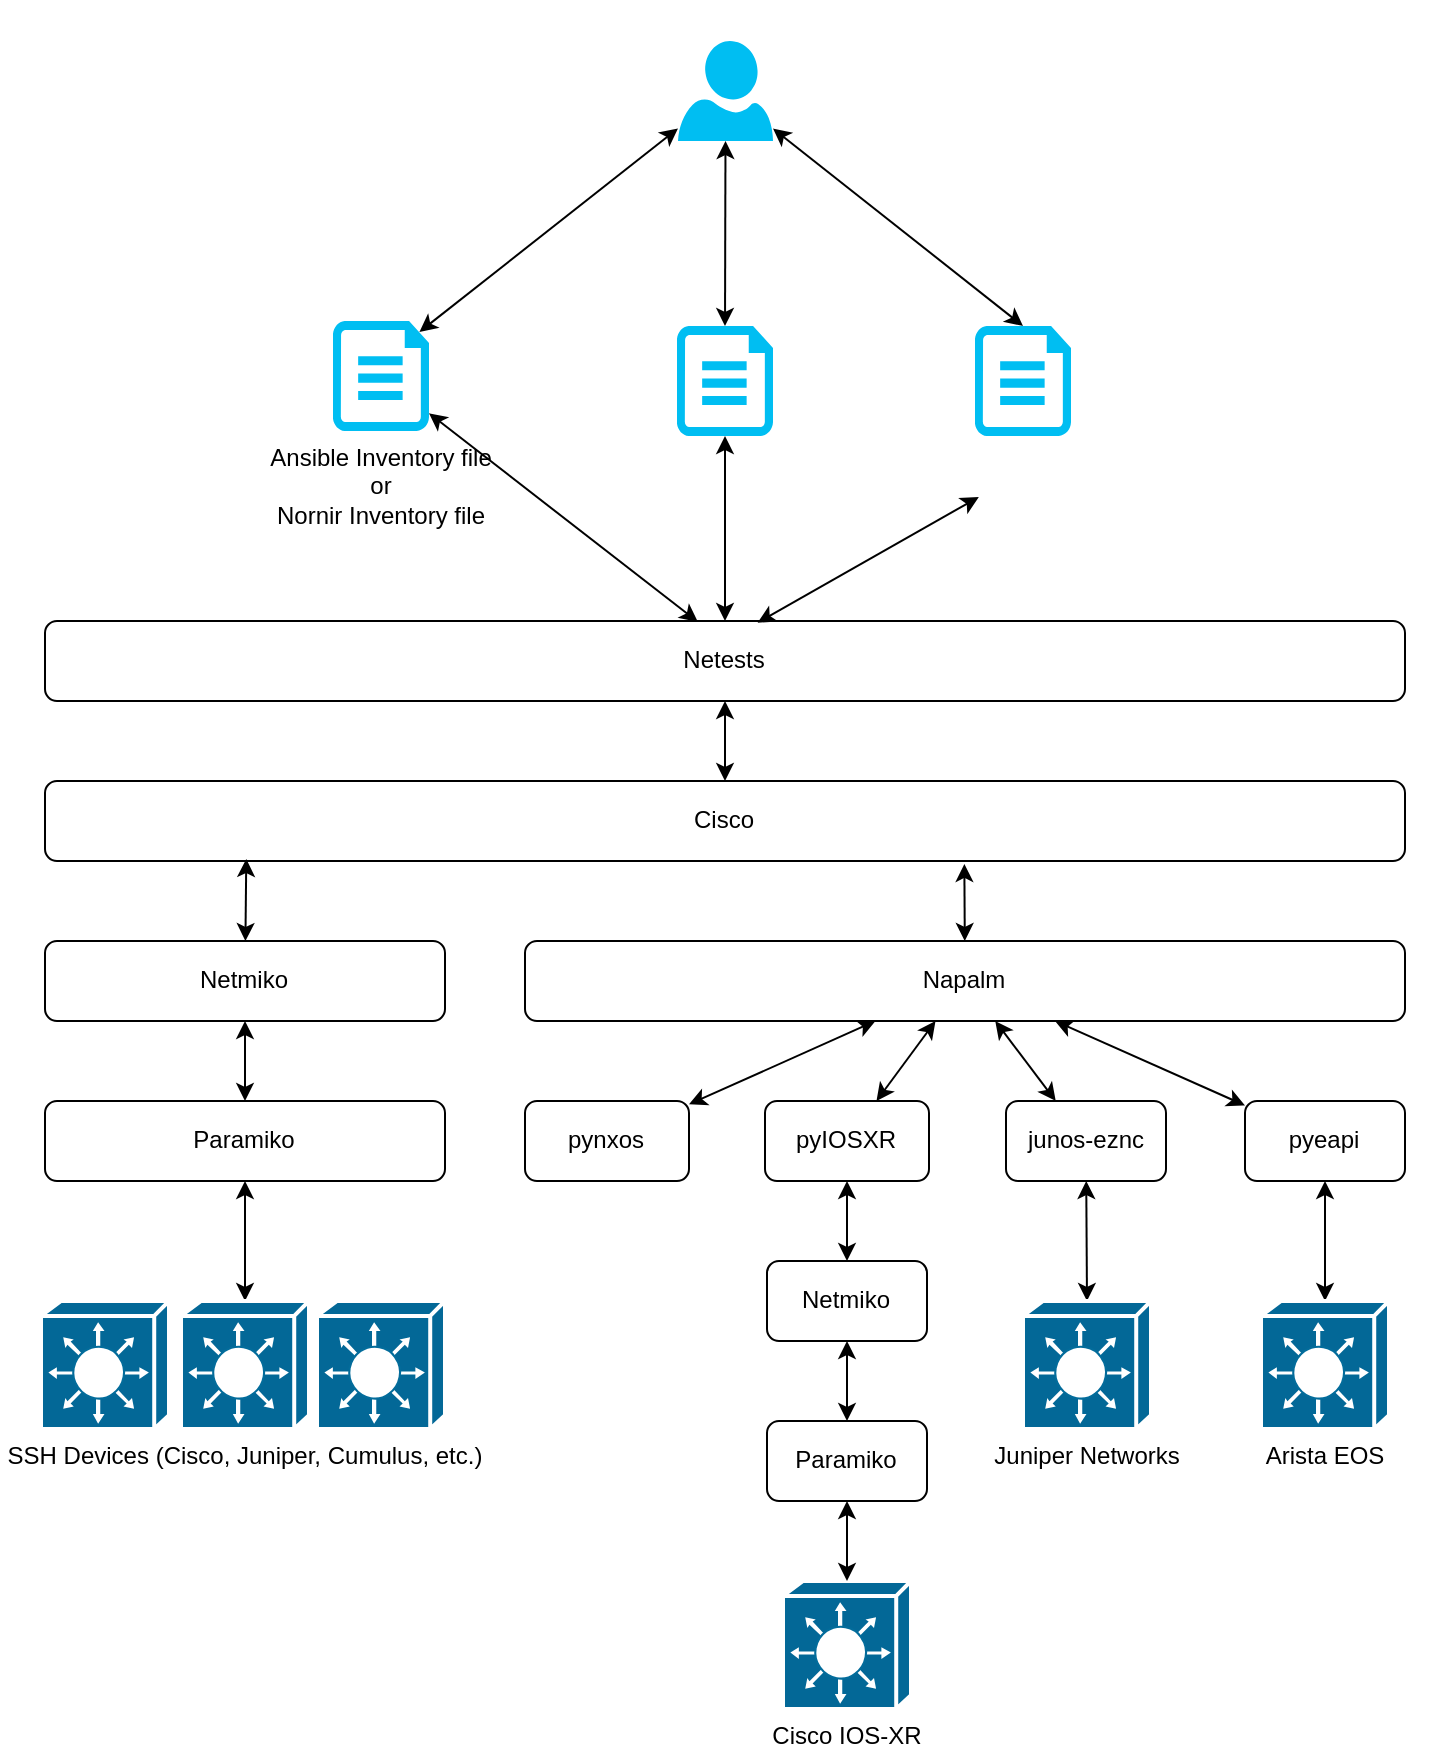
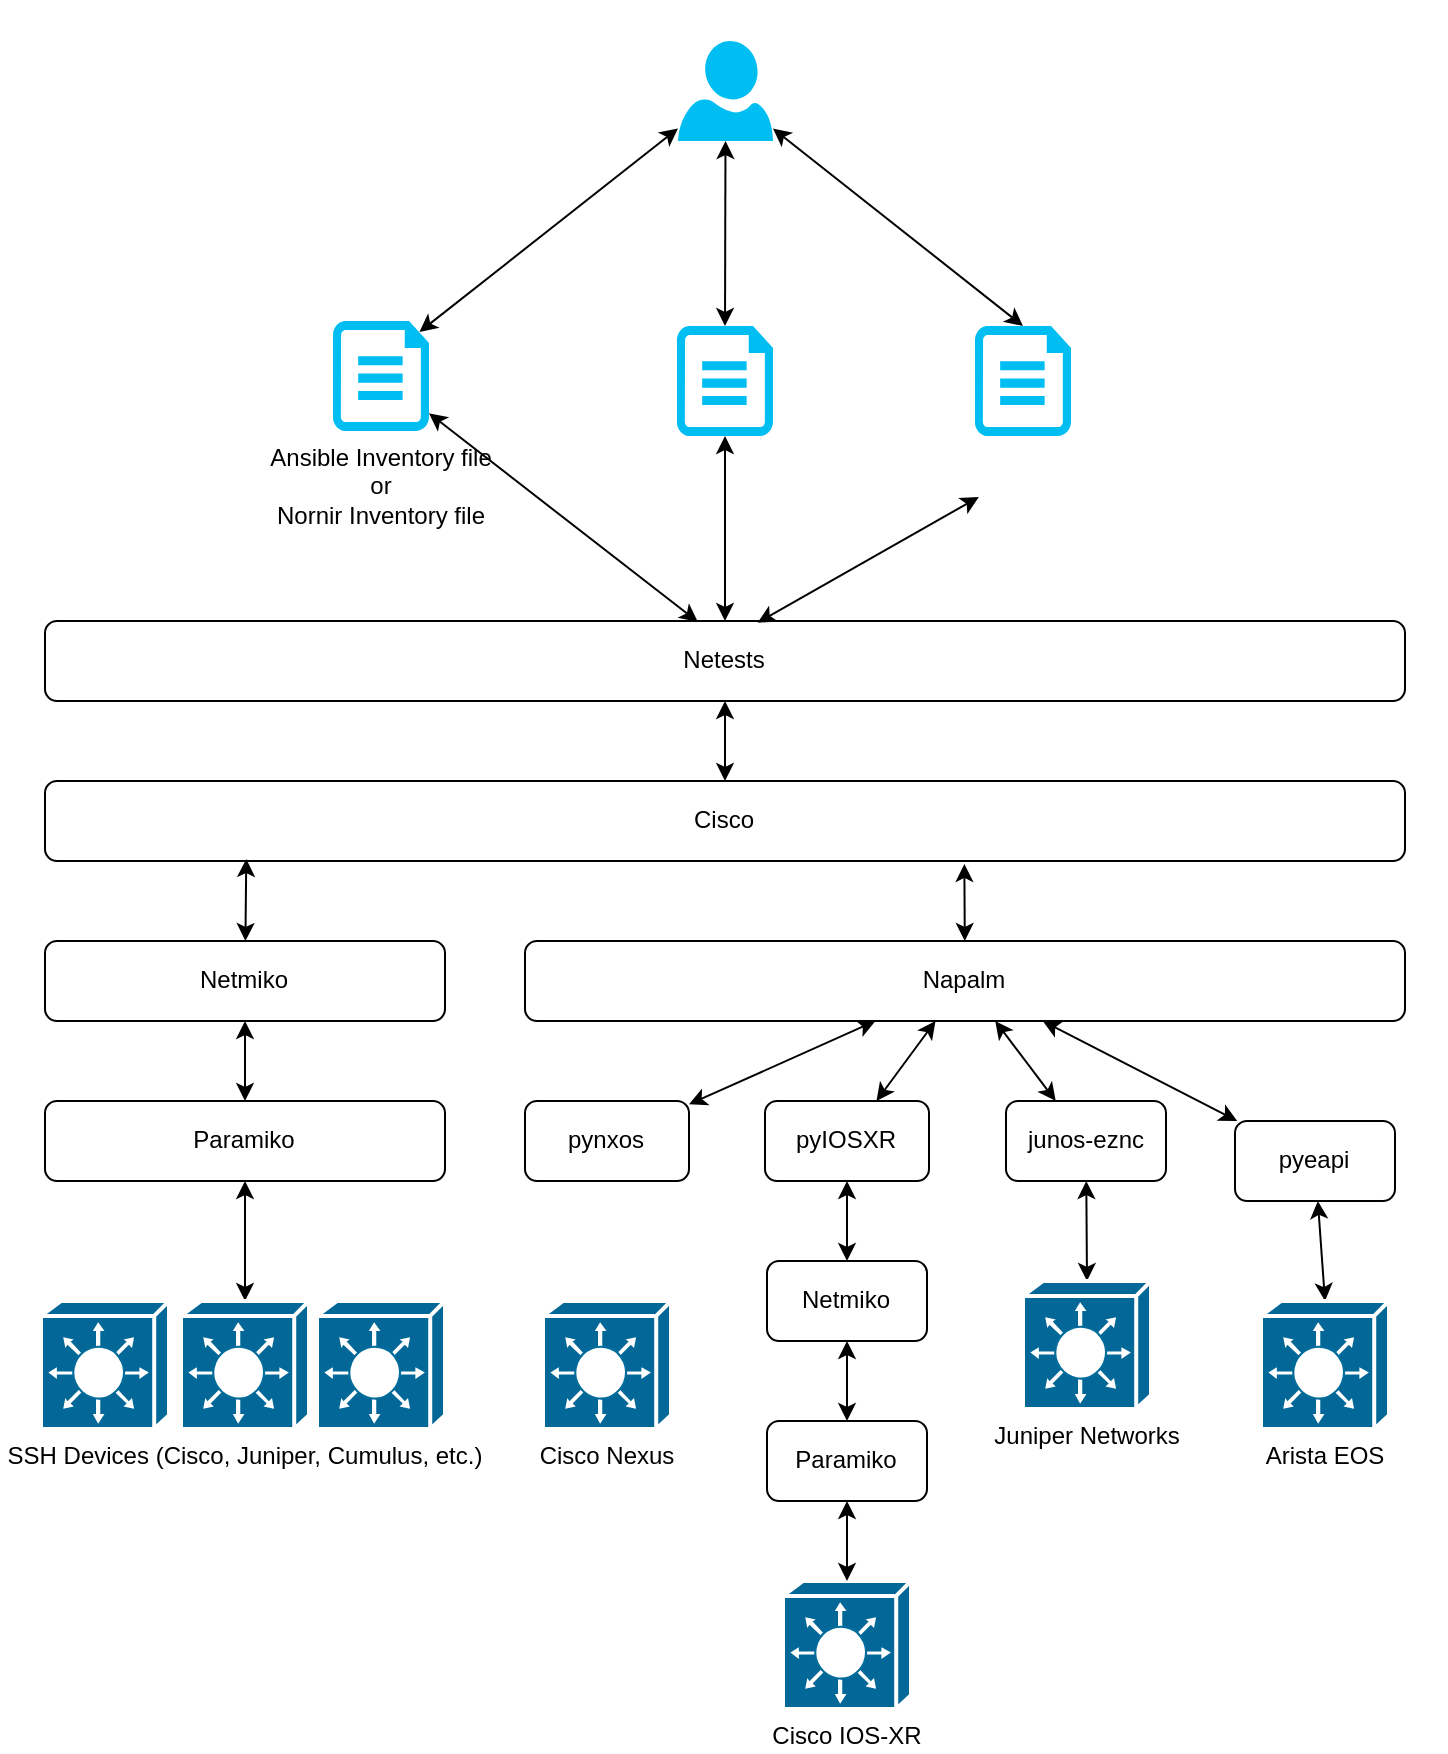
(1325, 1141) -> (1315, 1161)
none -> (607, 1365)
(1087, 1365) -> (1087, 1345)
